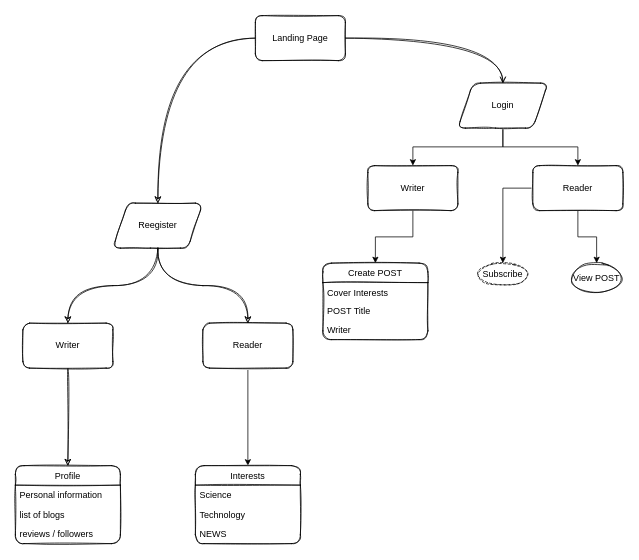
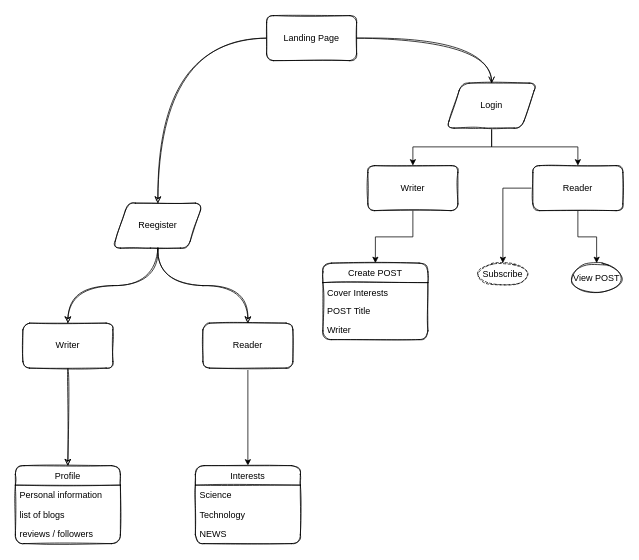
(300, 38) -> (312, 38)
(503, 105) -> (492, 105)
